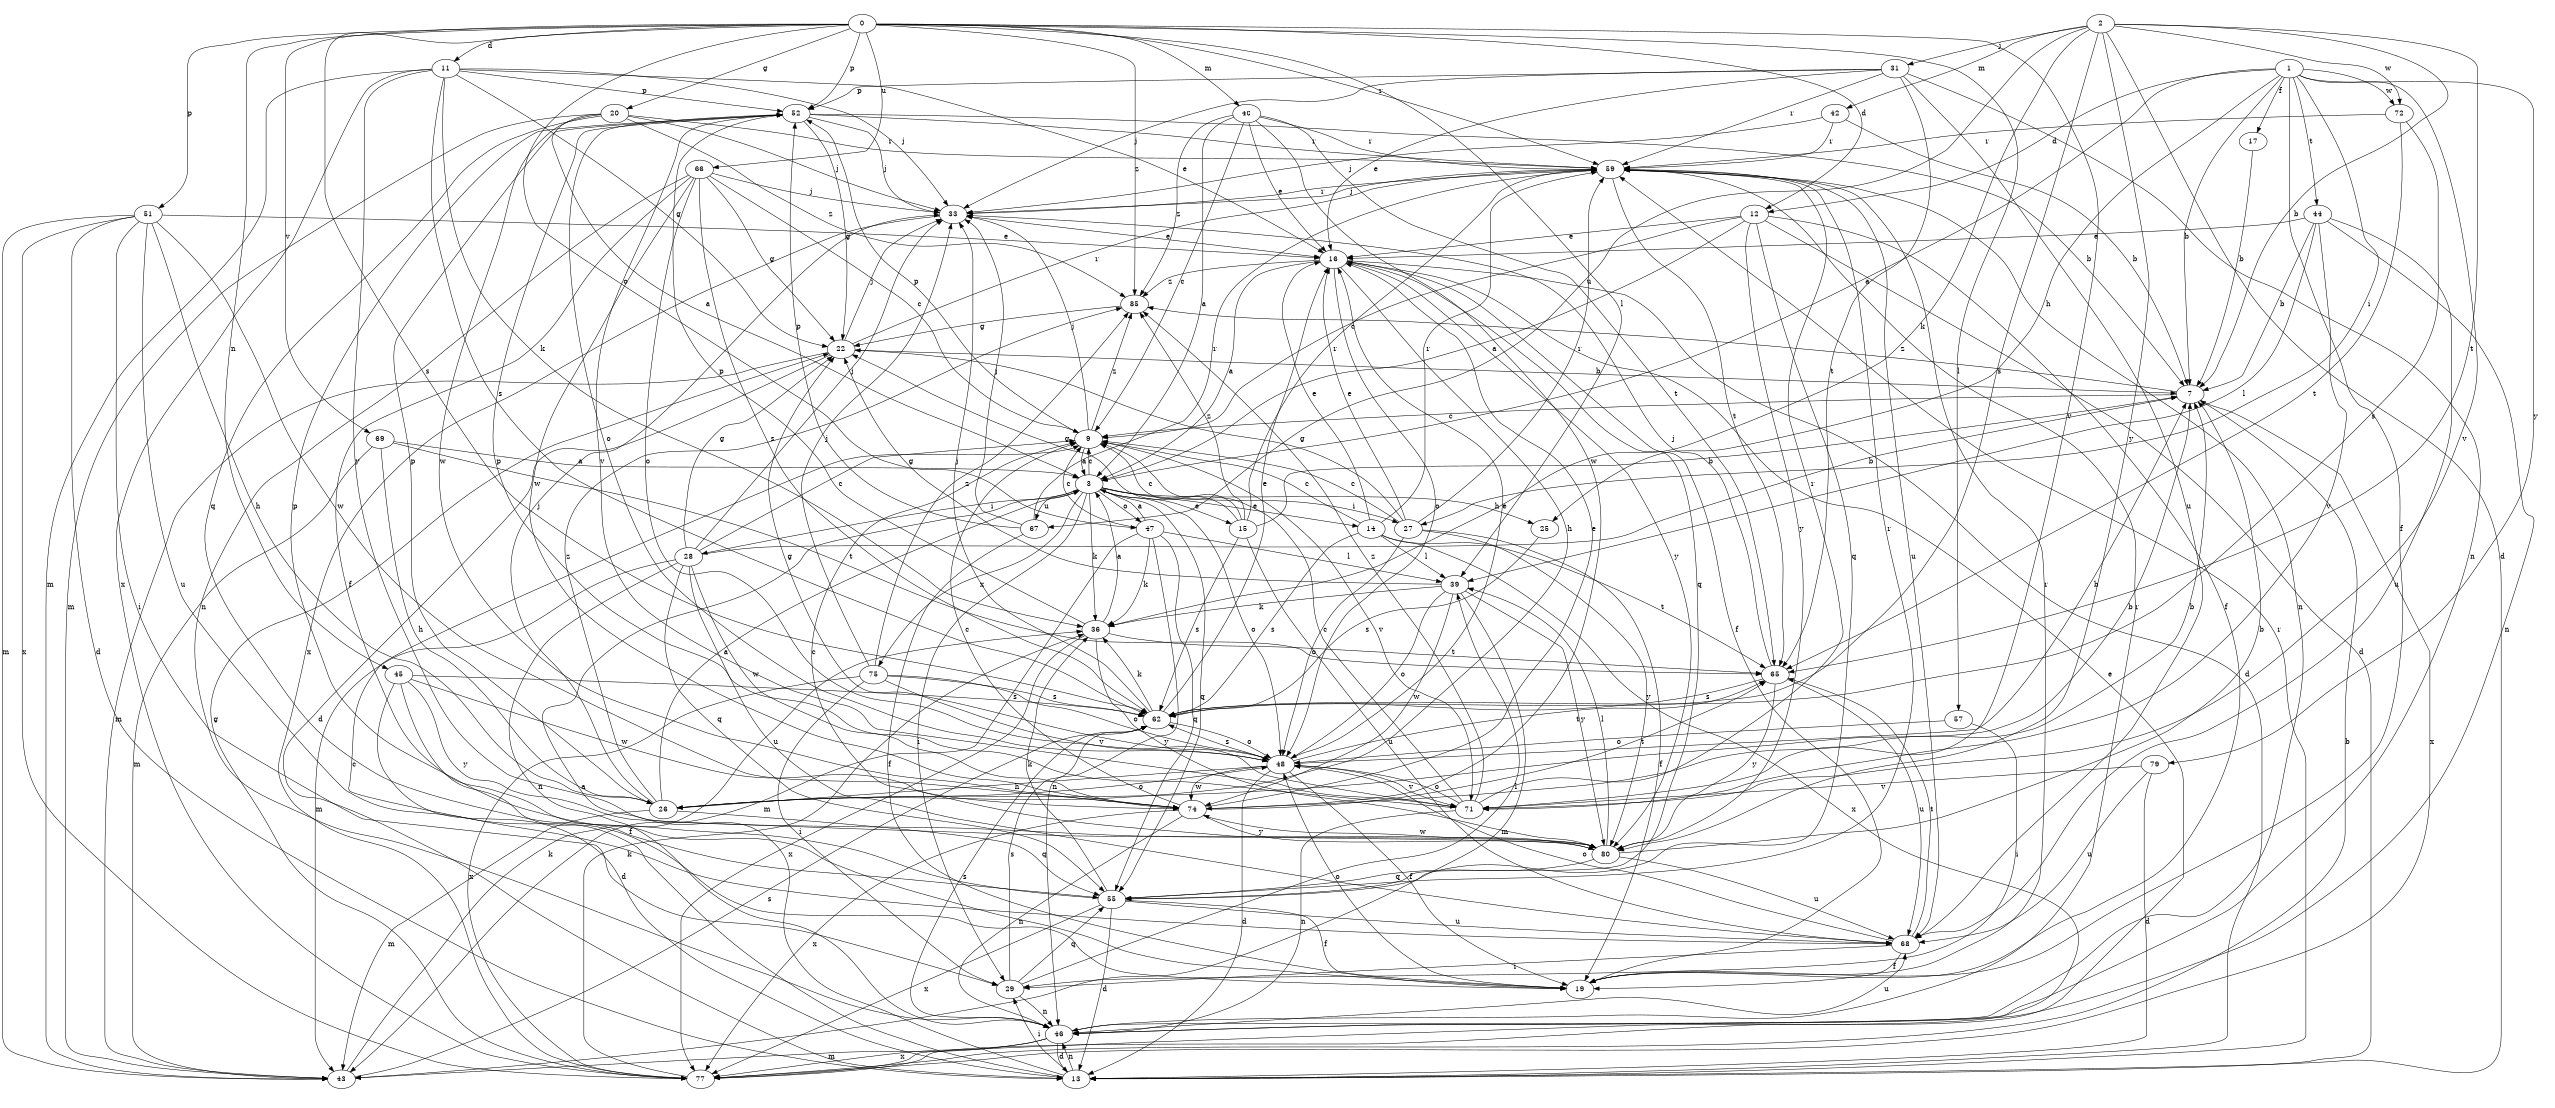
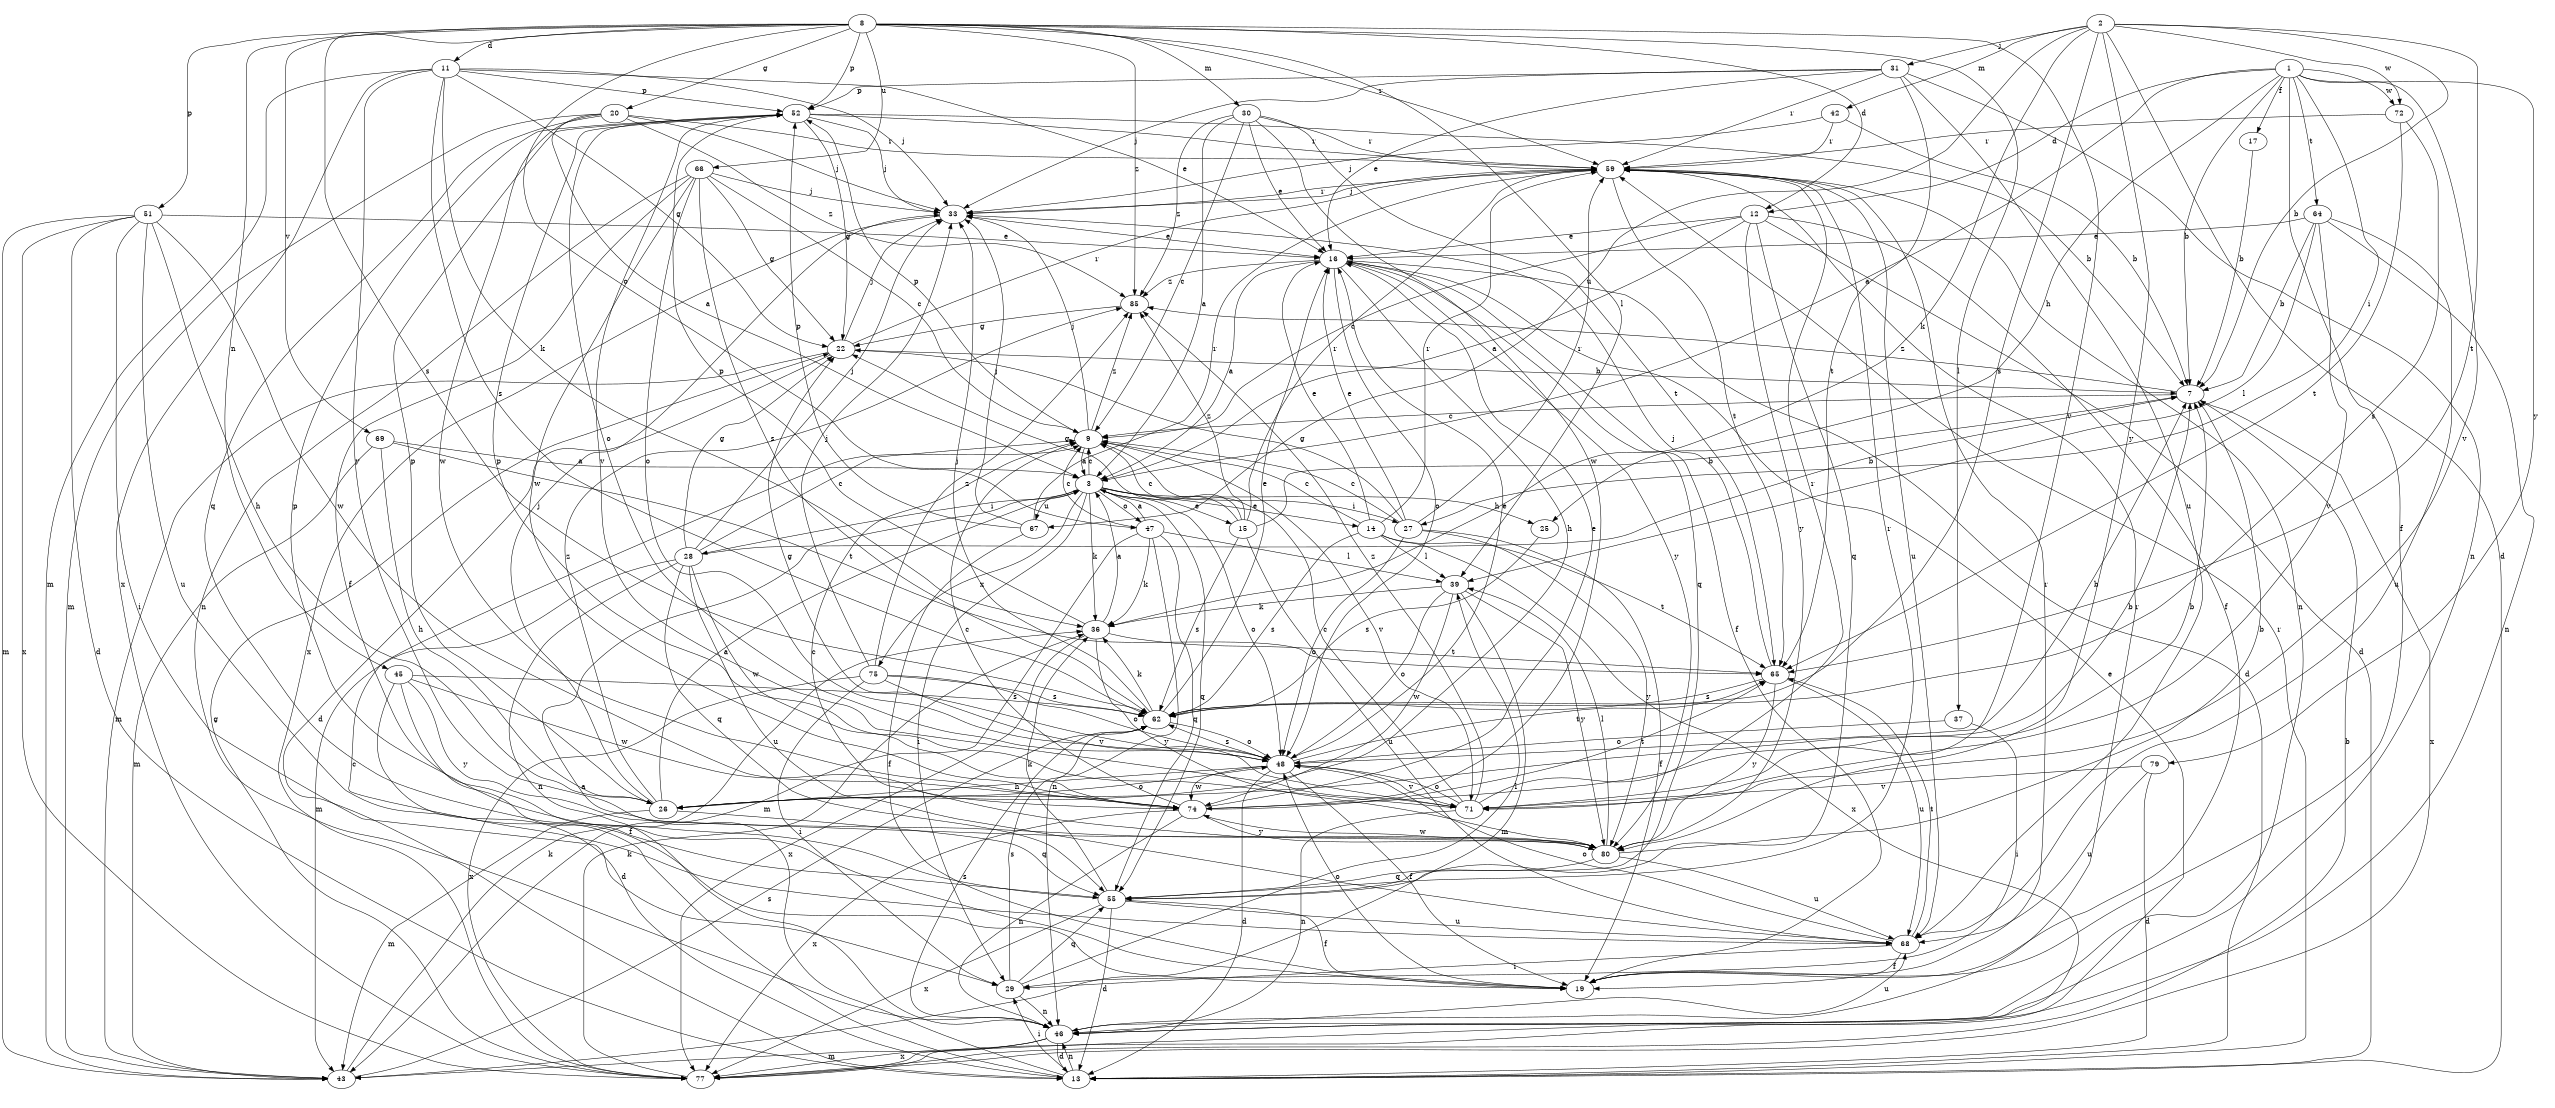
(862, 24) -> (862, 24)
(1247, 114) -> (1247, 114)
(2318, 214) -> (2318, 214)
(1084, 565) -> none
(1959, 720) -> (1959, 720)
